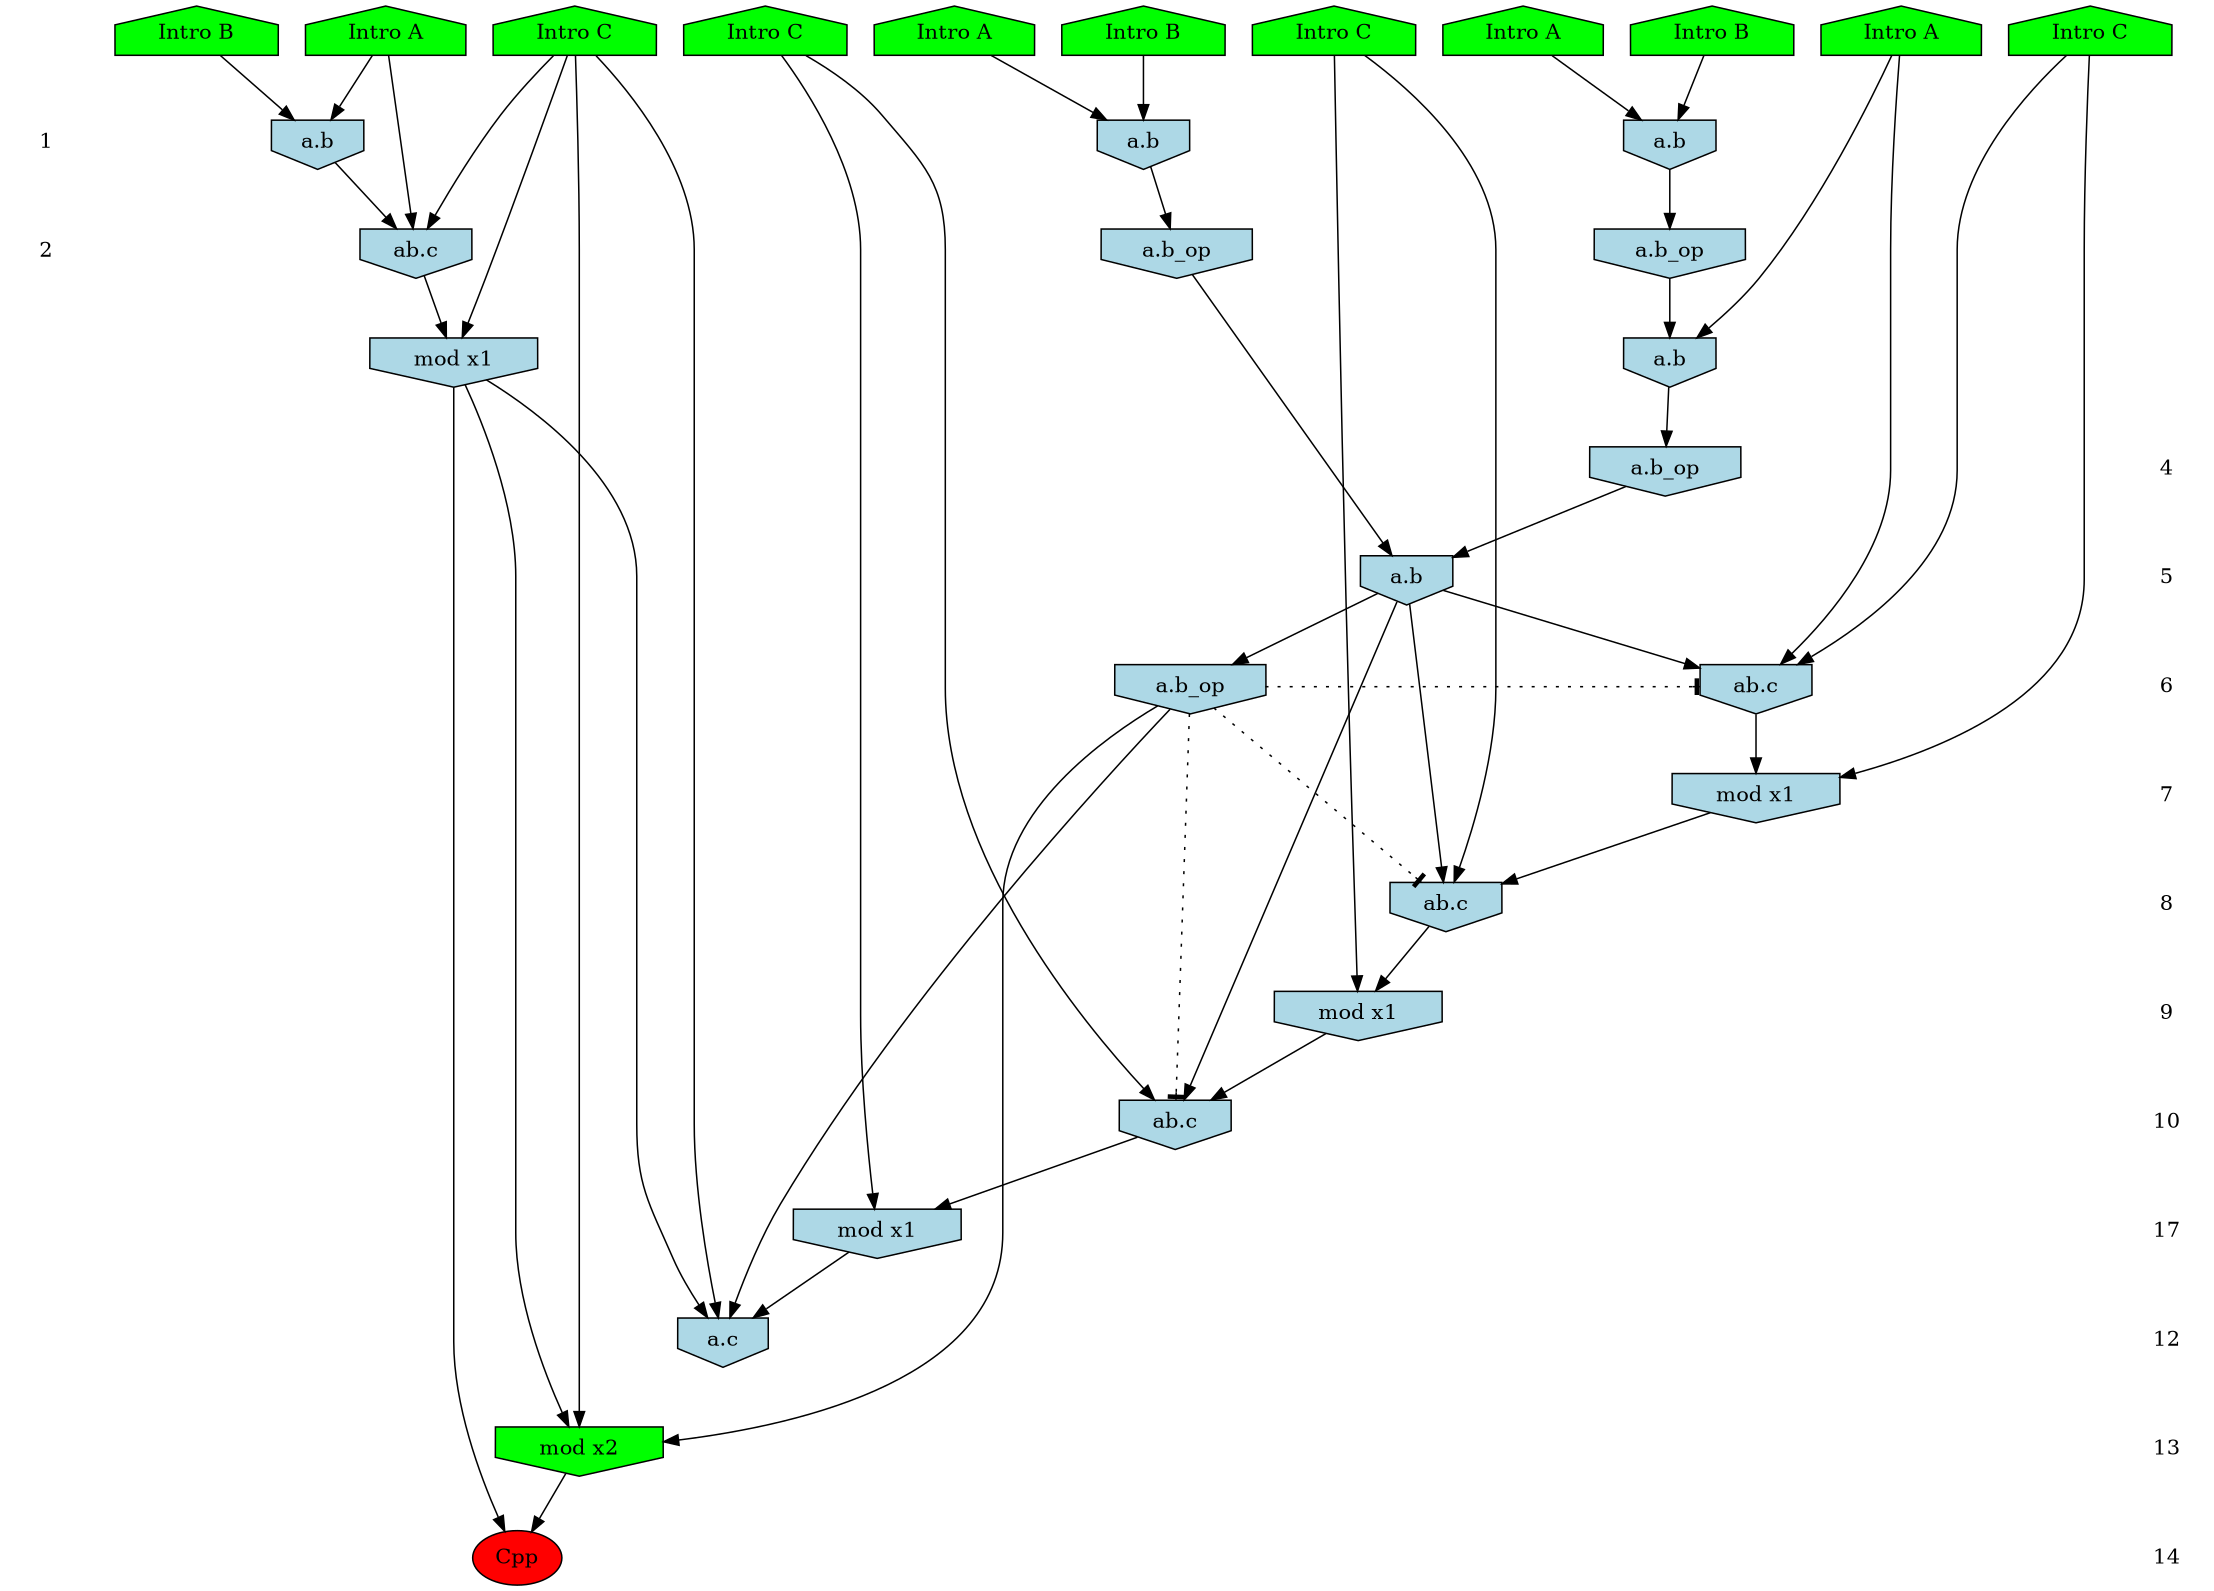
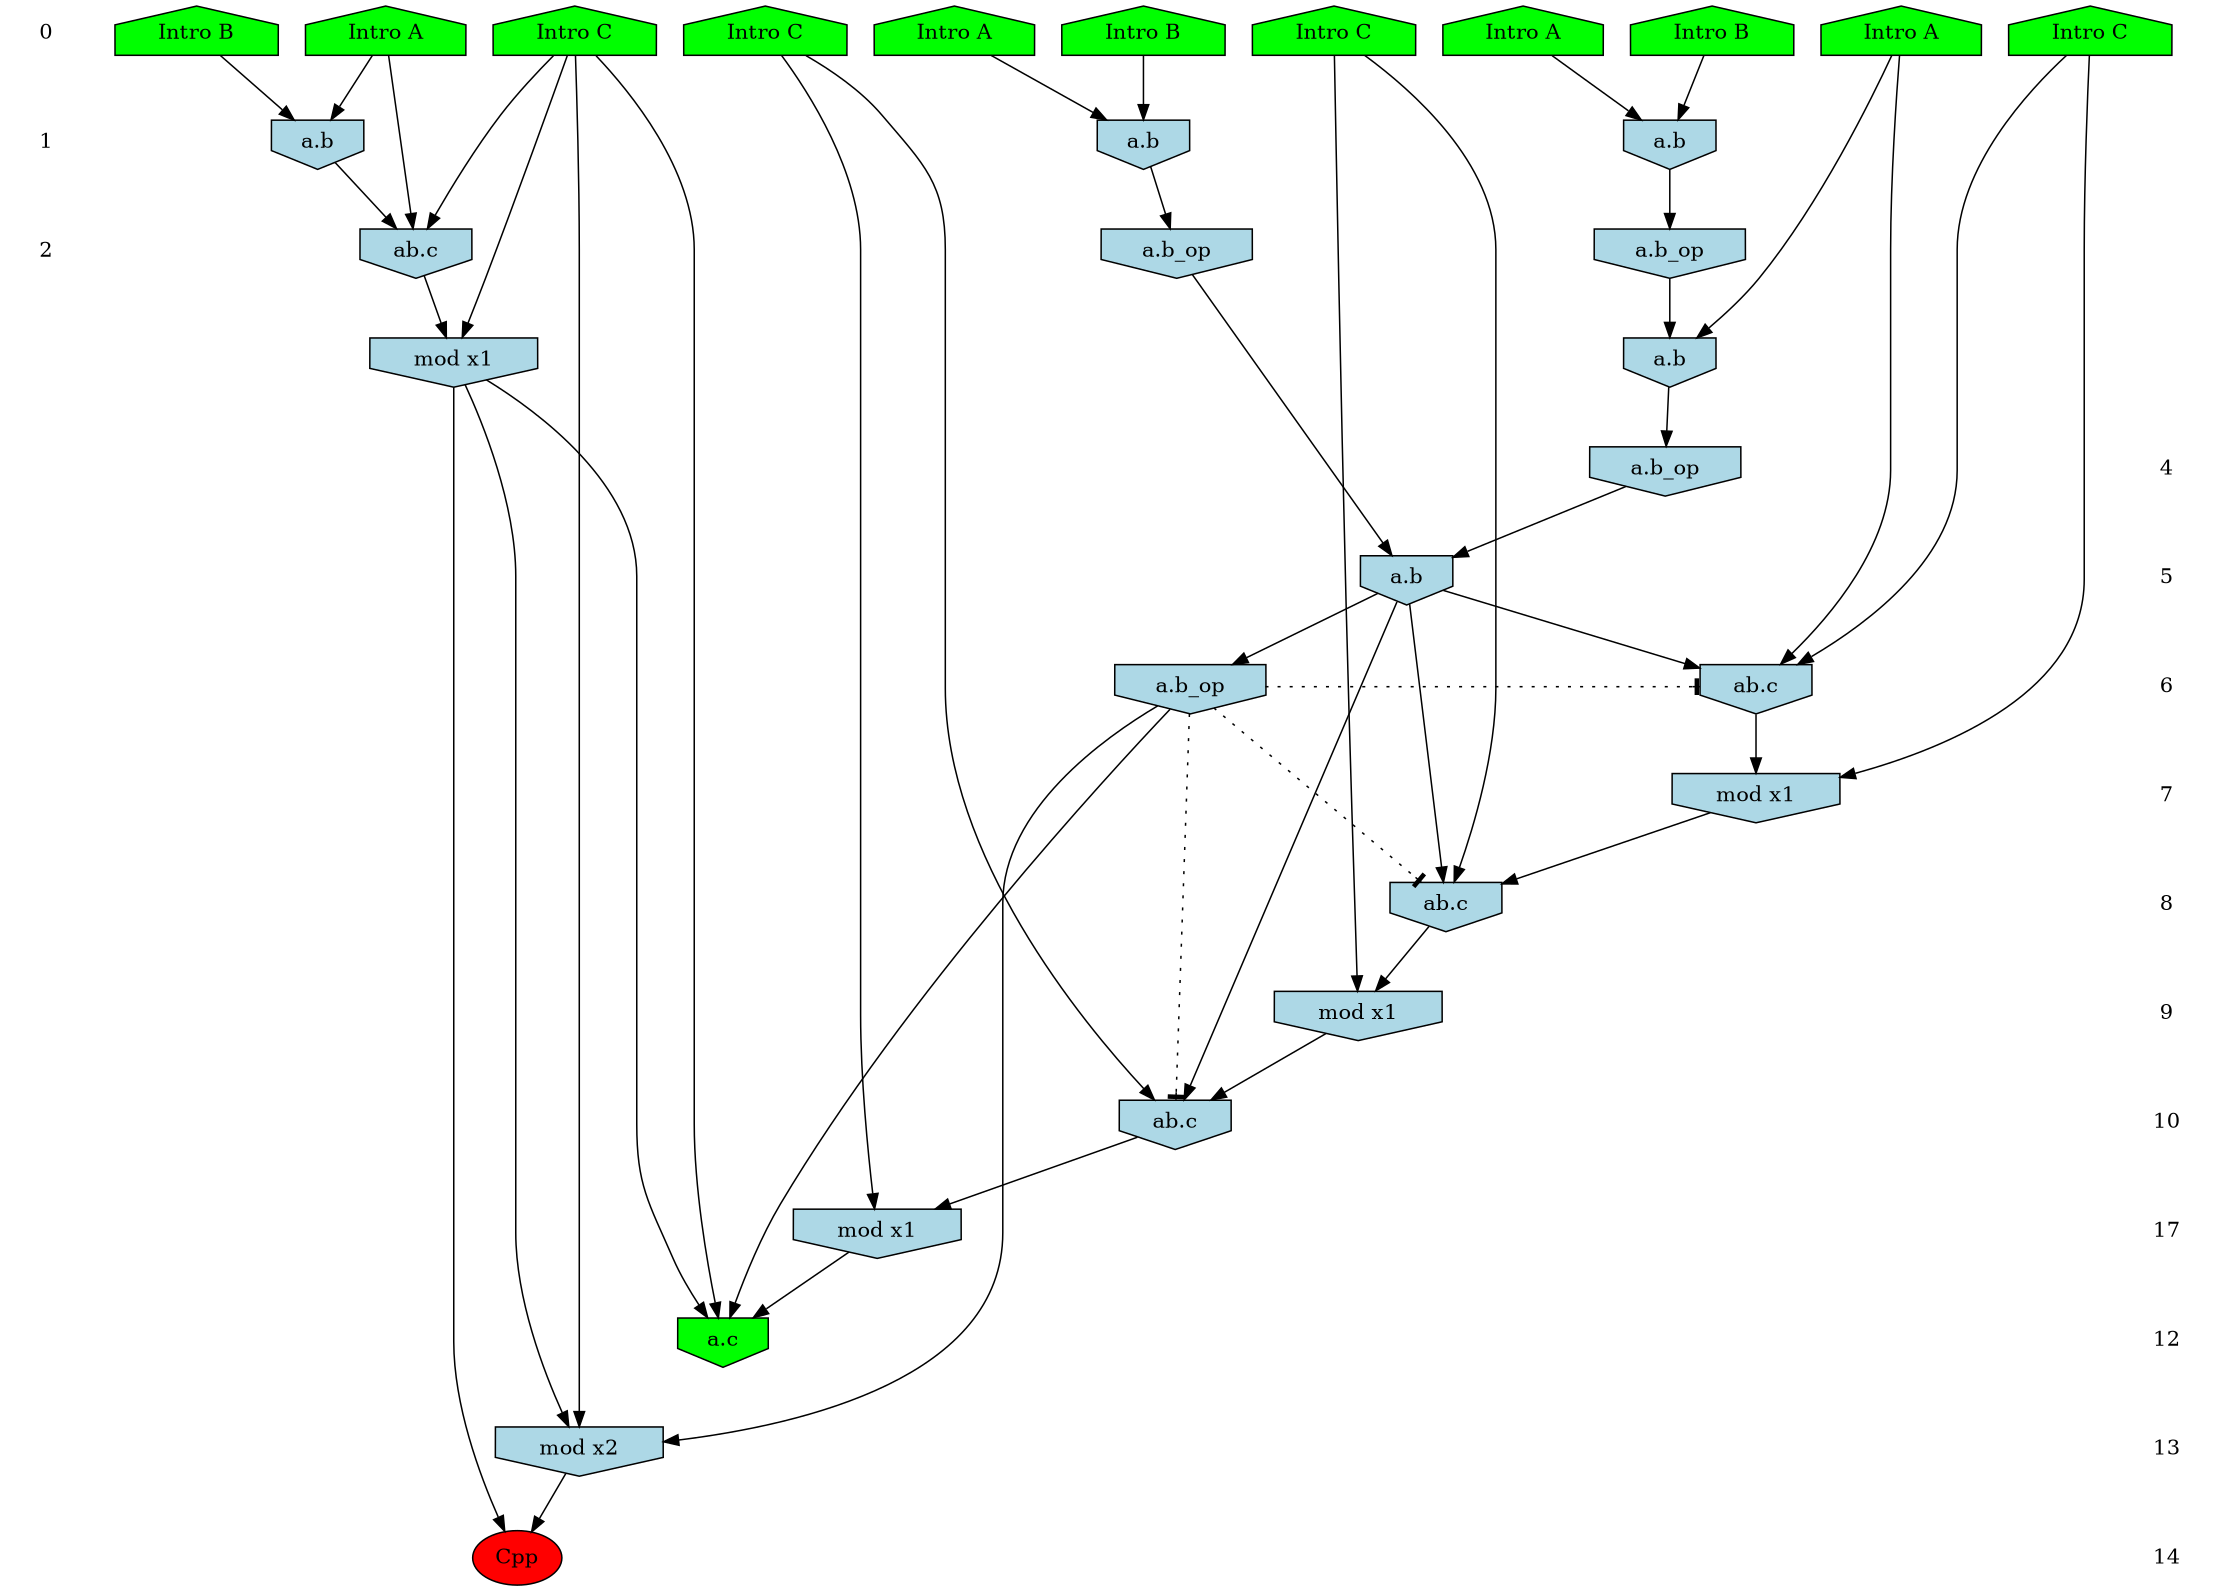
none -> (47, 33)
(723, 1340) -> (723, 1340)
(579, 1449) -> (579, 1449)
